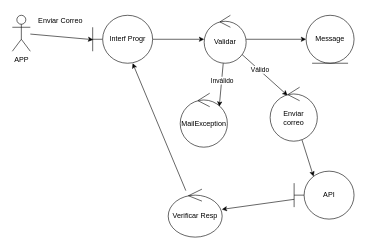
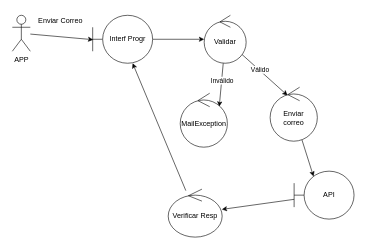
(300, 39) -> none
(330, 39) -> none
